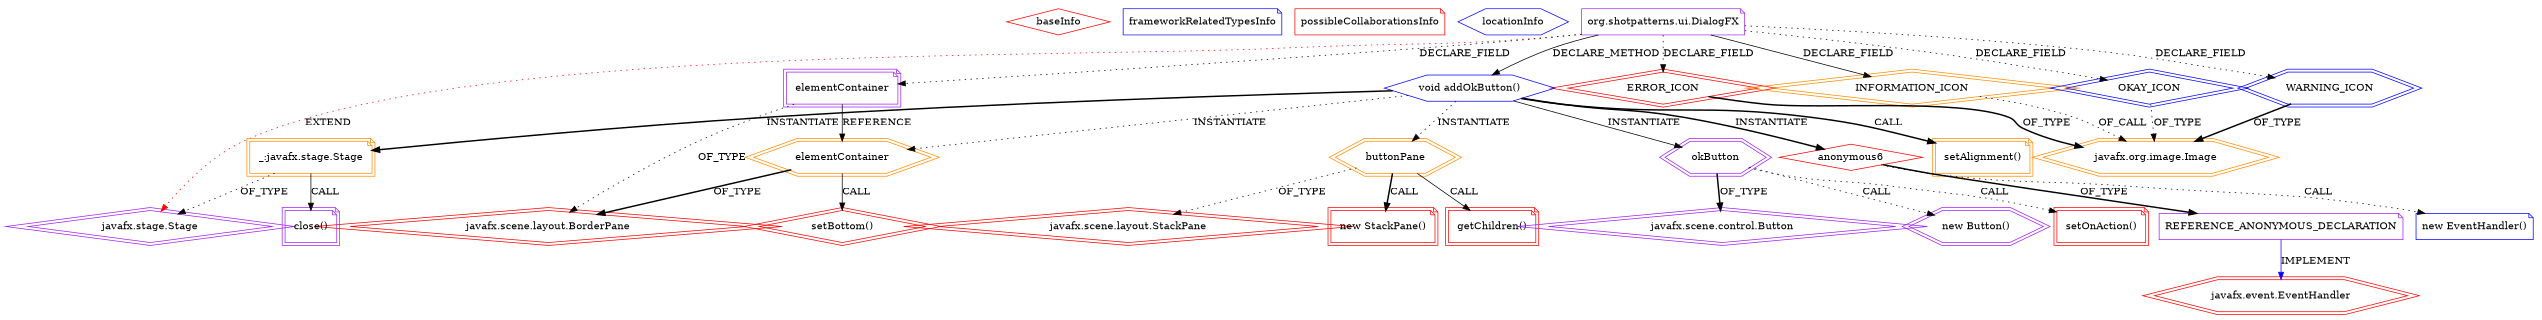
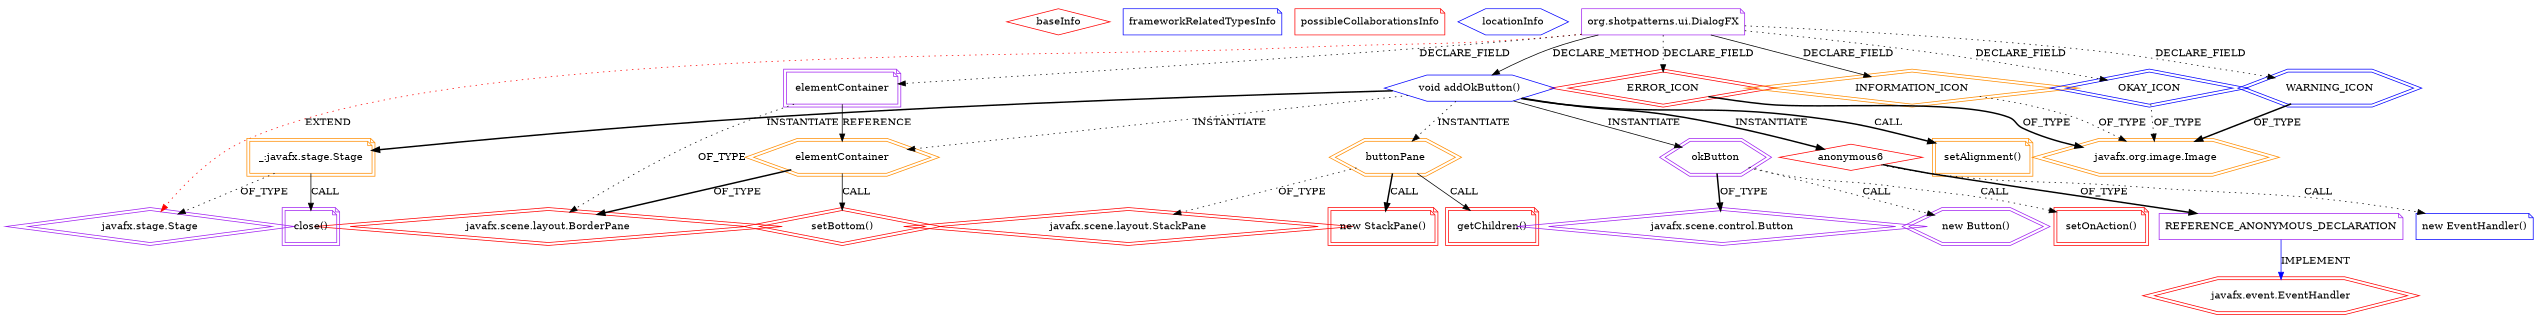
(2123, 123) -> (2123, 123)
